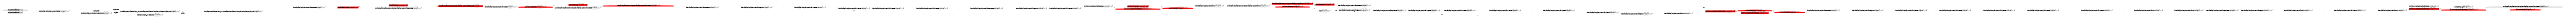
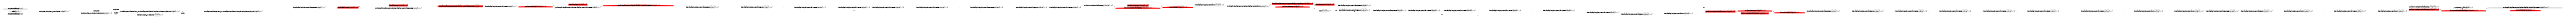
none -> (15, 11)
